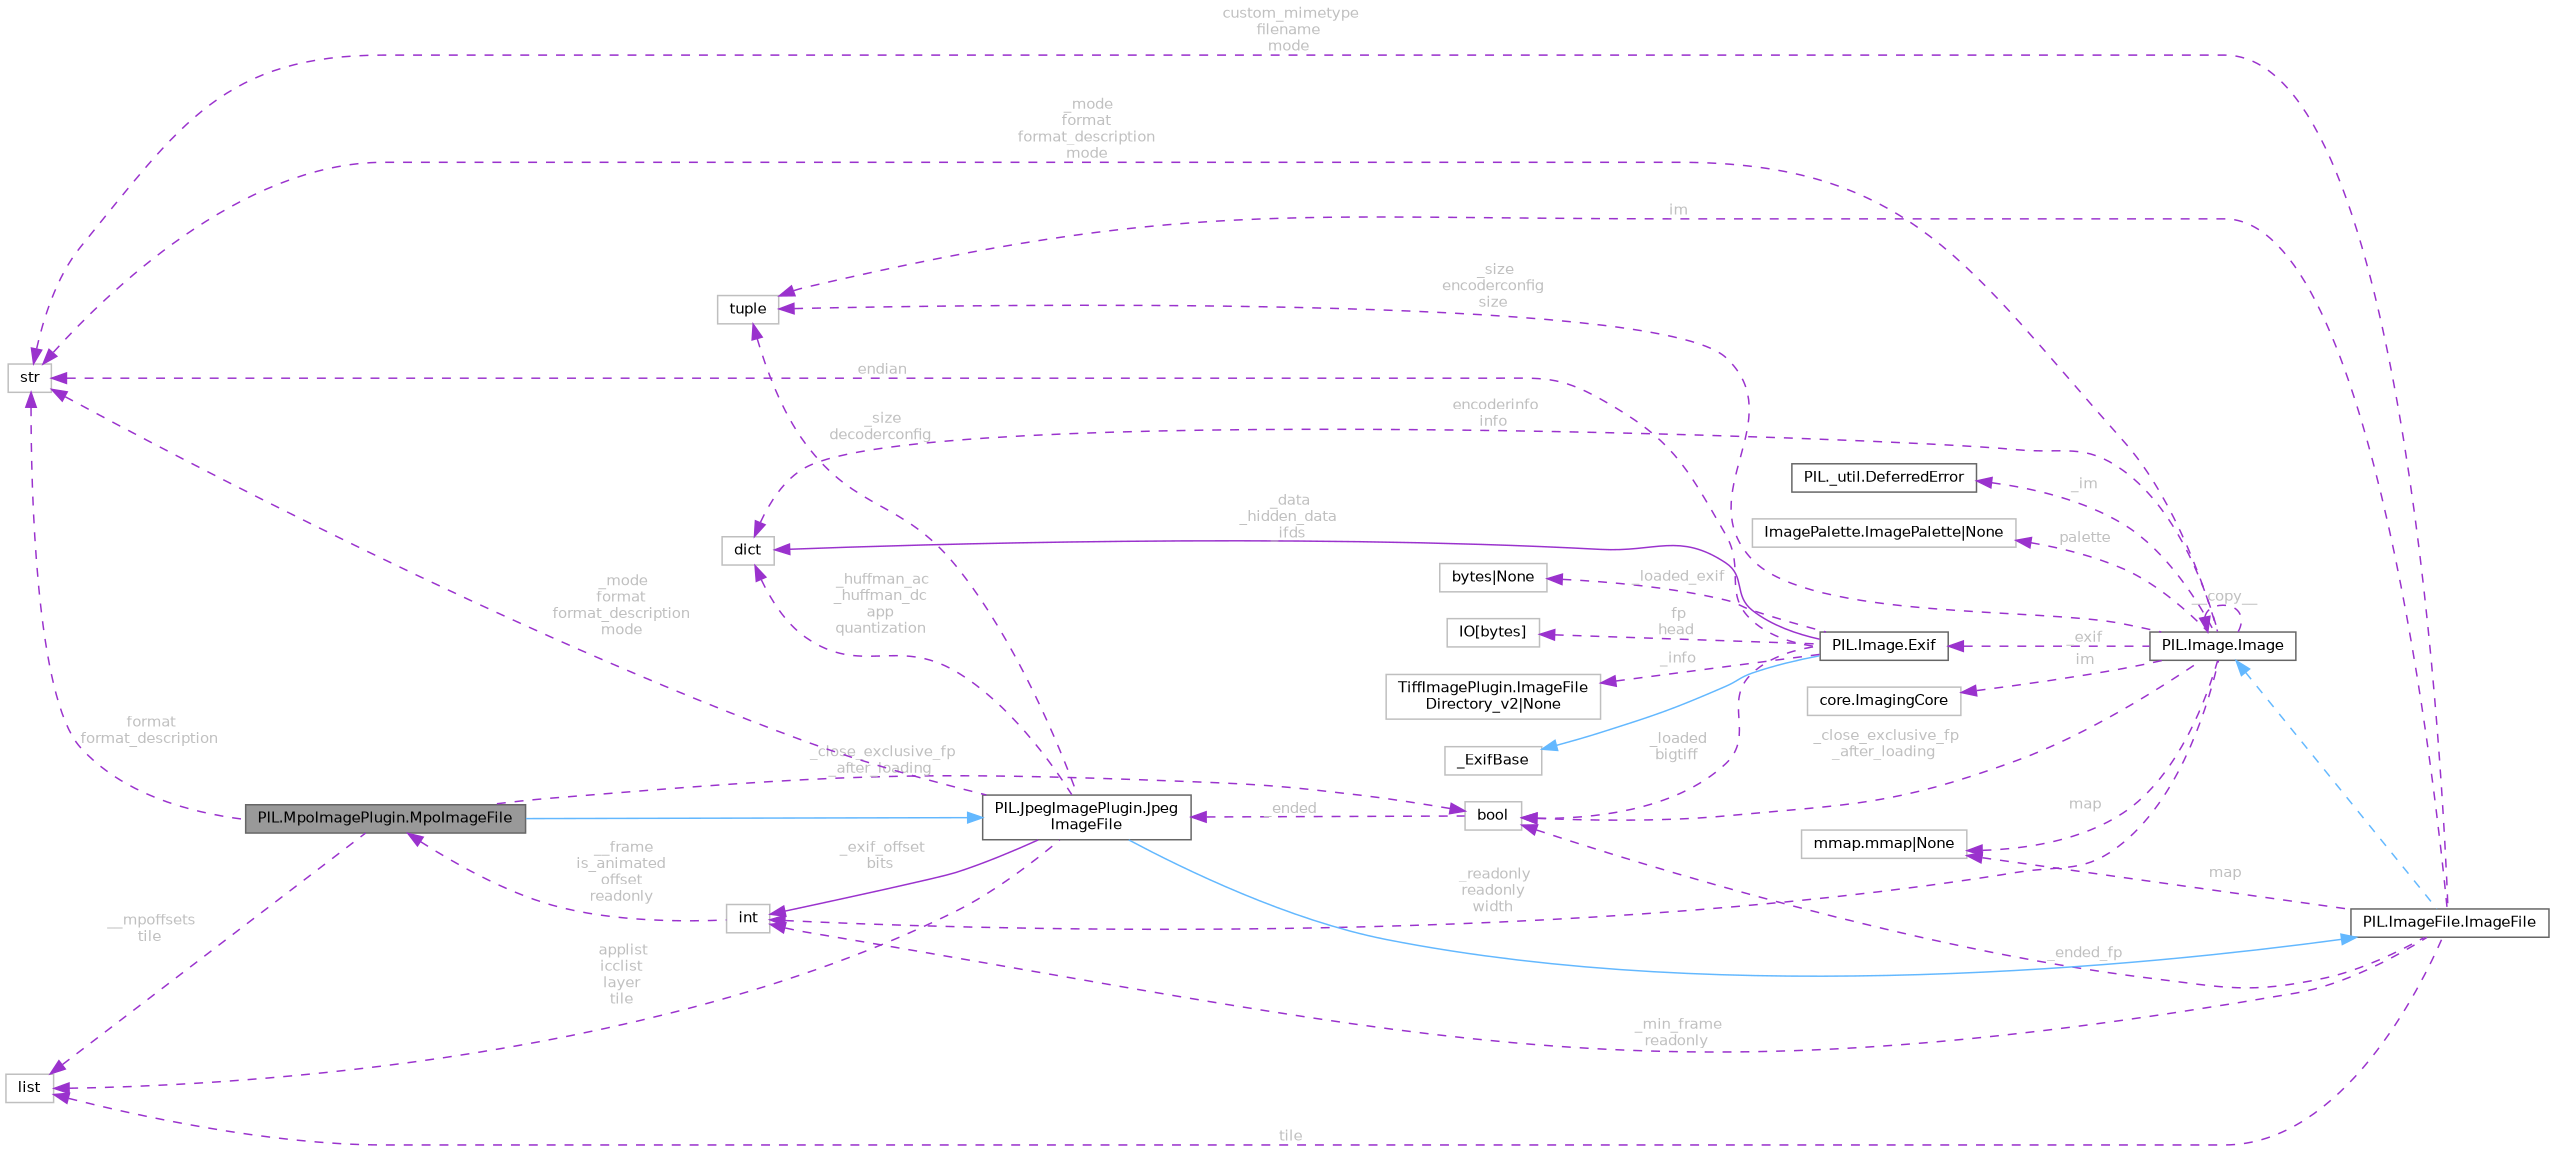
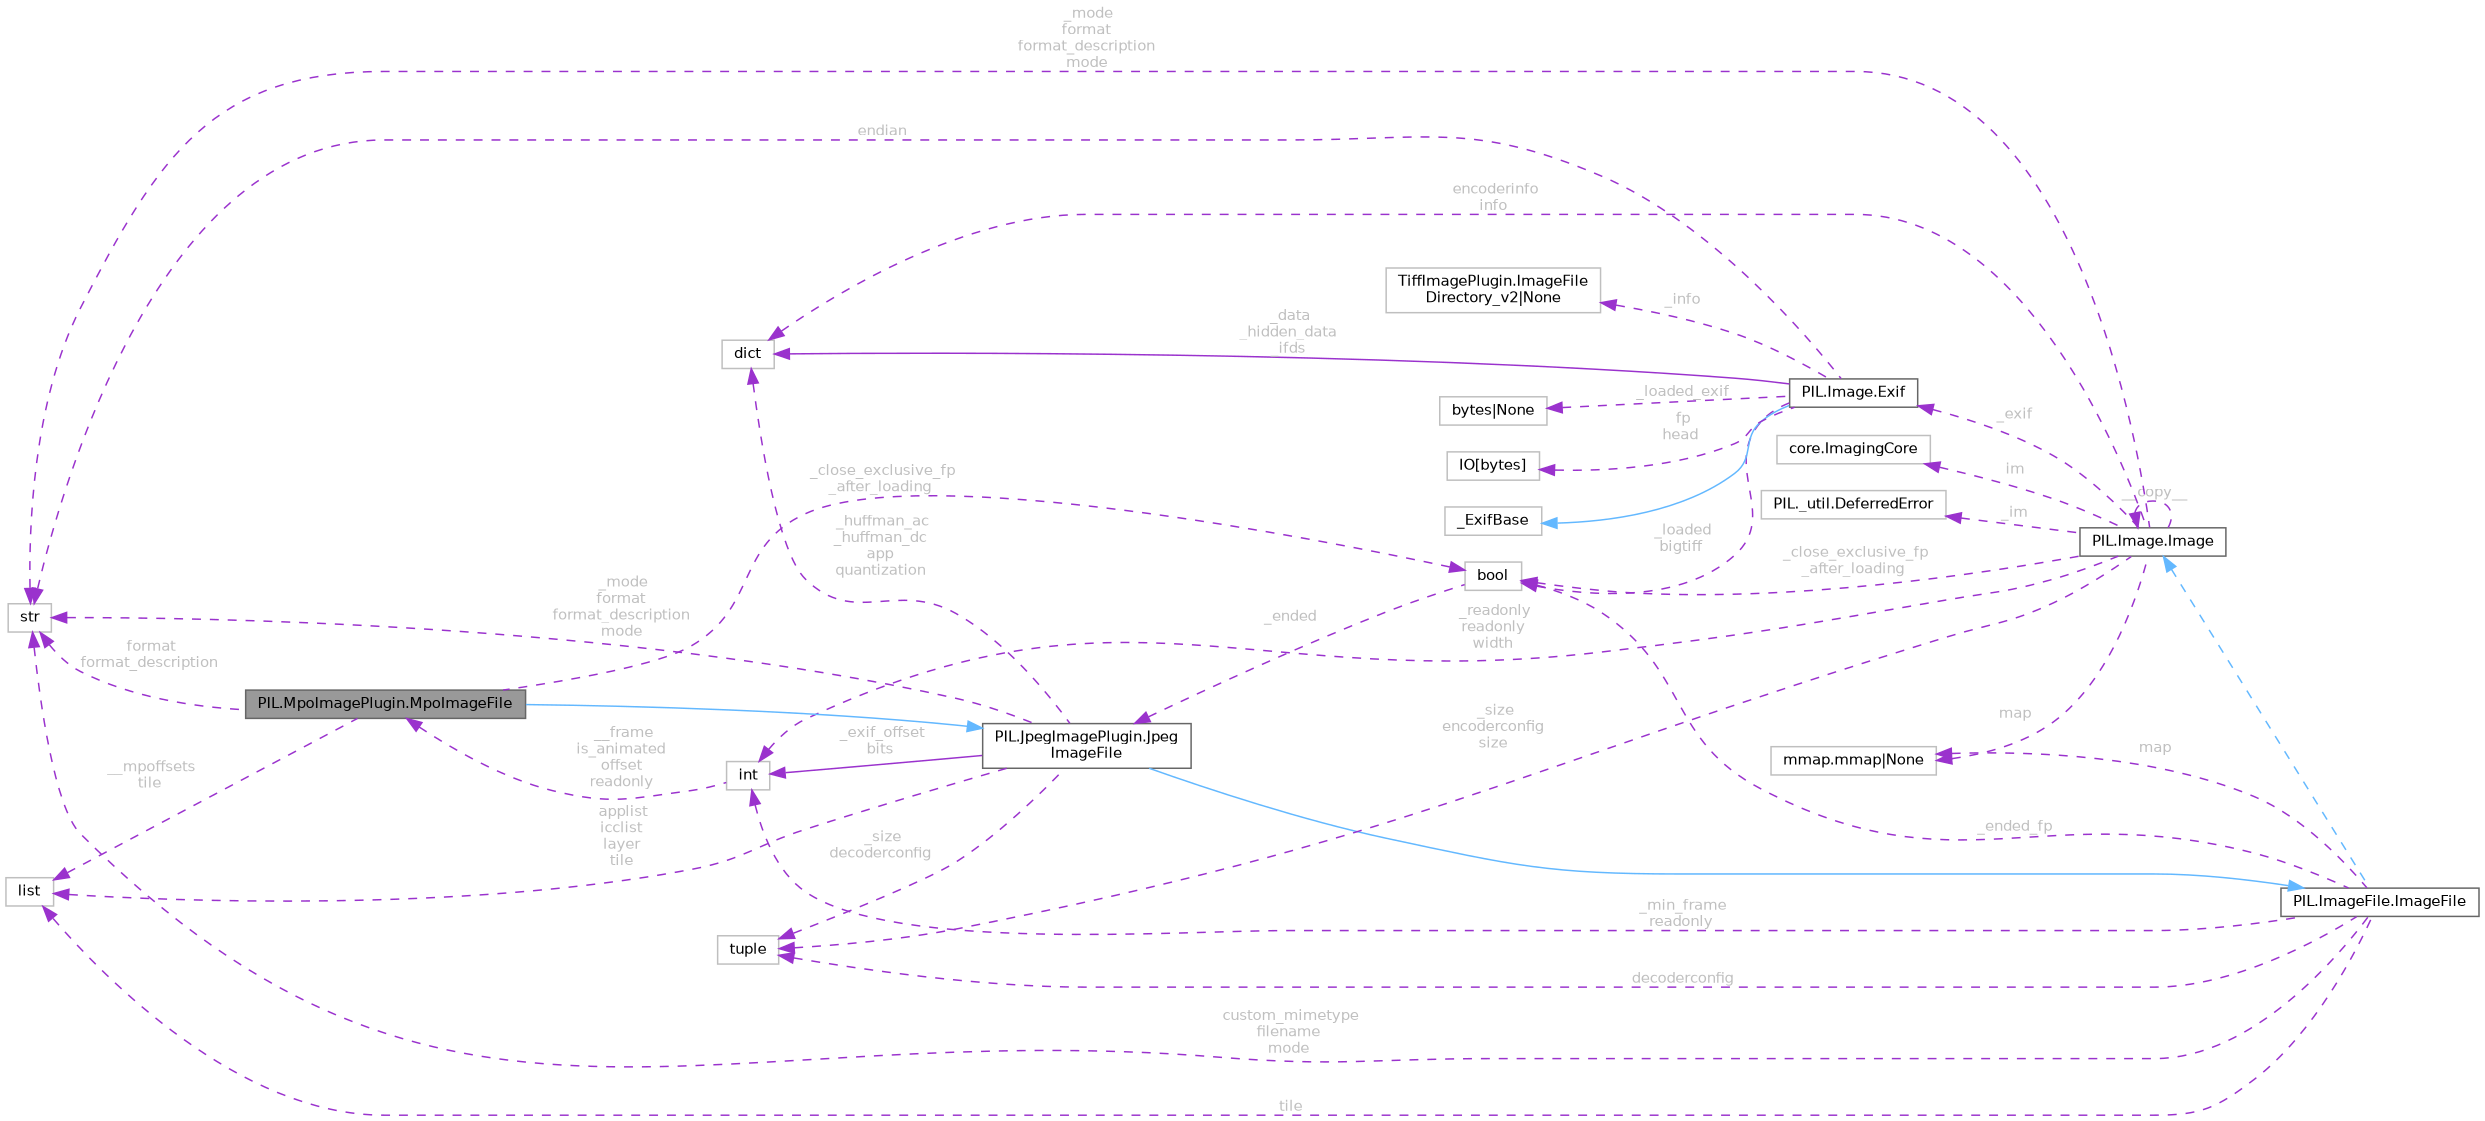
(1676, 211) -> (1681, 979)
(1884, 478) -> (1854, 505)
(1884, 533) -> none
